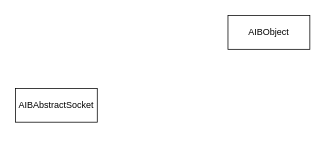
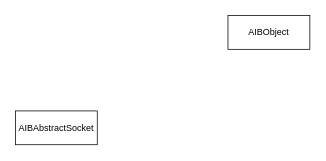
(56, 105) -> (56, 128)
